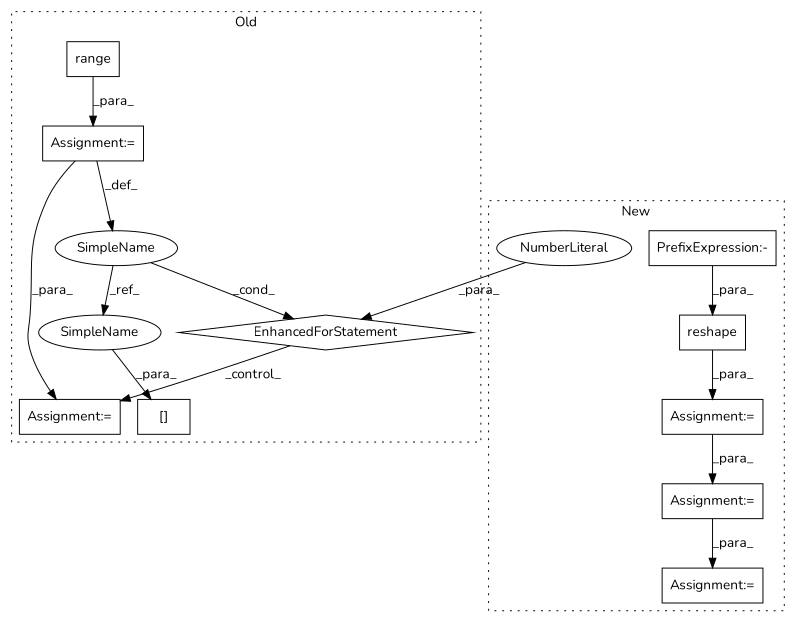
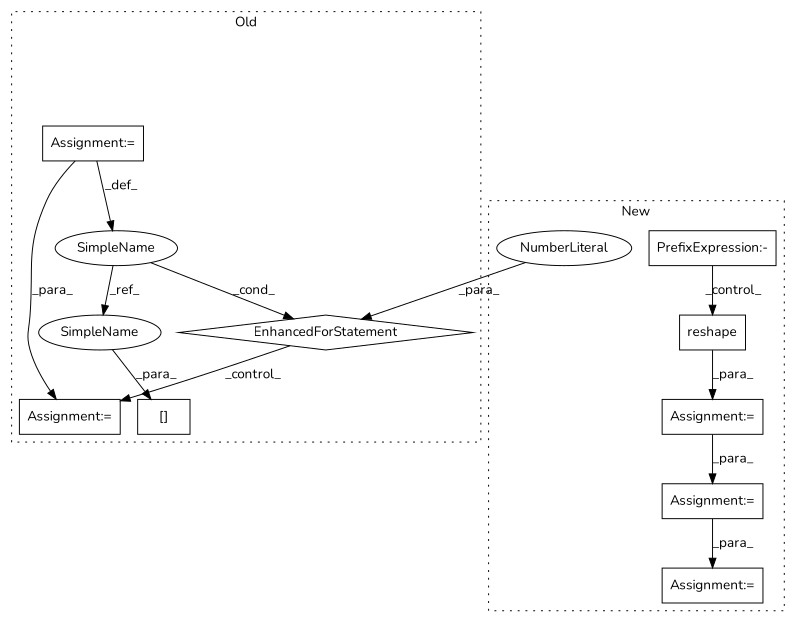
(93, 59) -> none
(733, 290) -> (733, 290)
